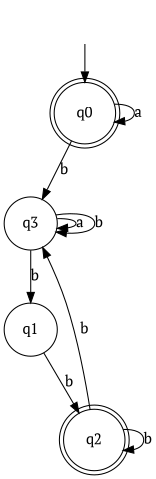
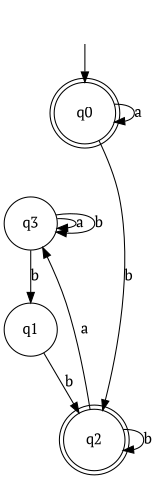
(59, 165) -> (124, 269)
(84, 330) -> (84, 330)
